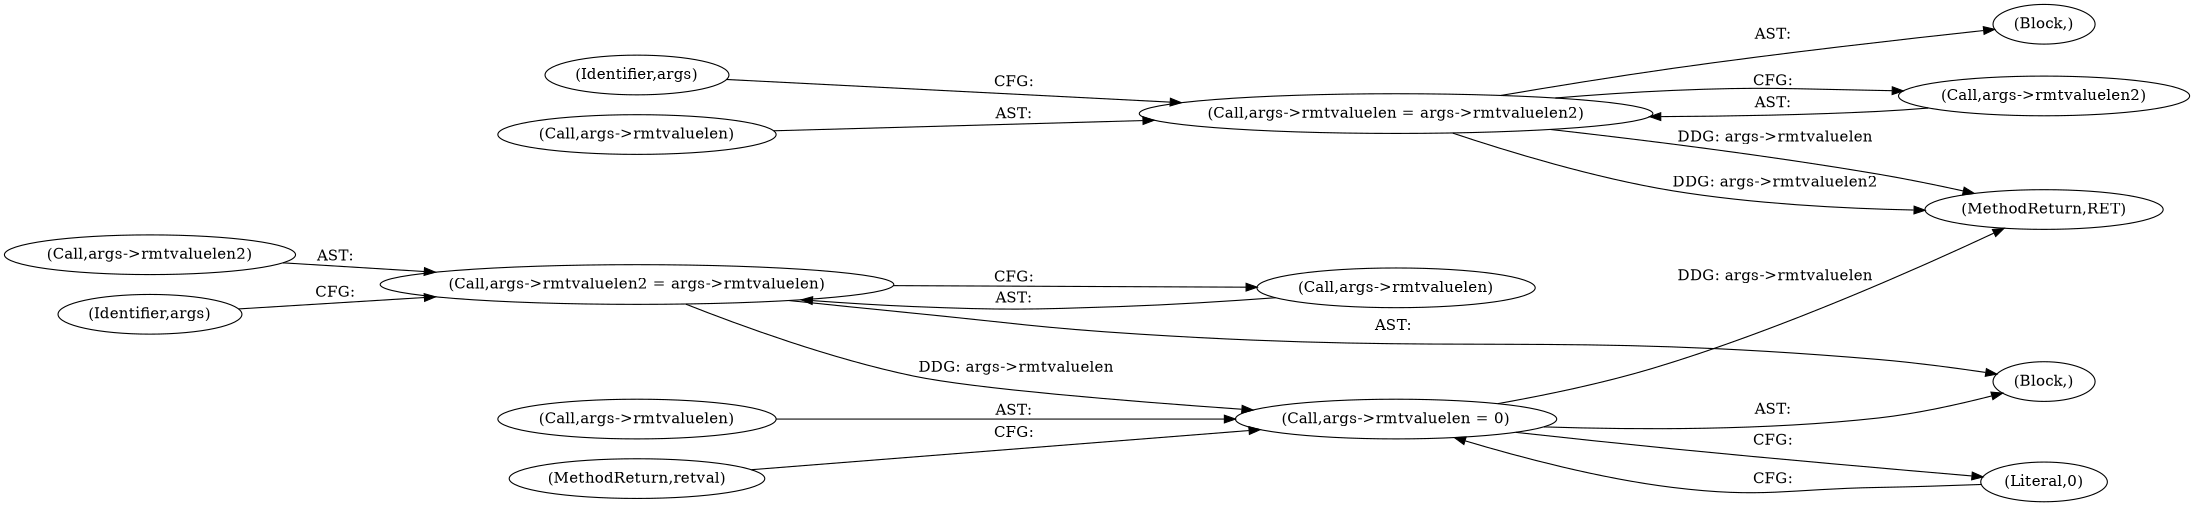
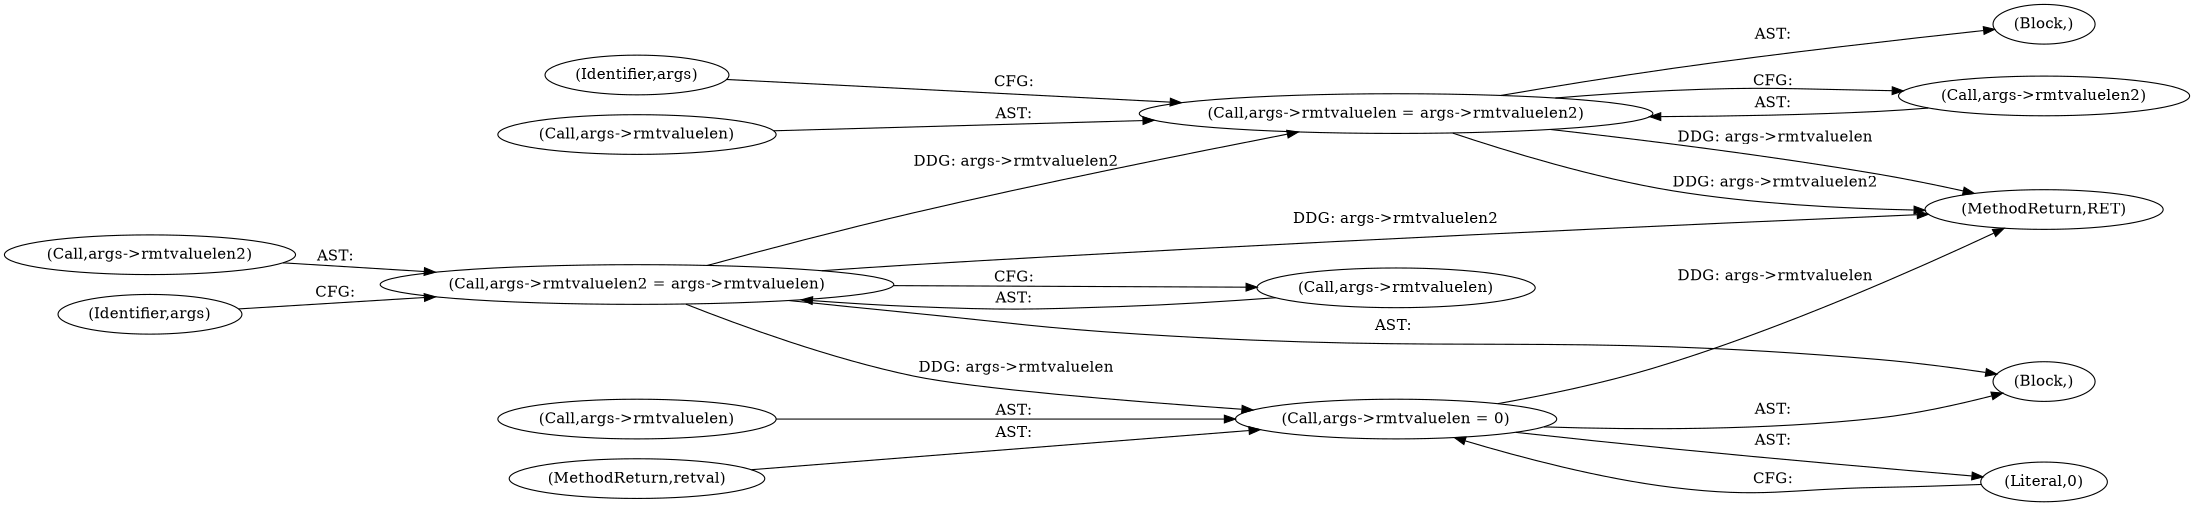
none -> (996, 194)
none -> (1369, 240)
(1017, 433) -> (1017, 433)
(1776, 441) -> (1776, 441)
